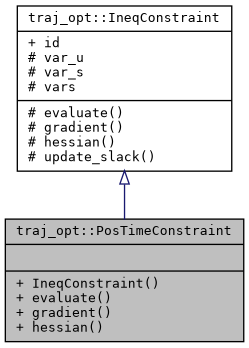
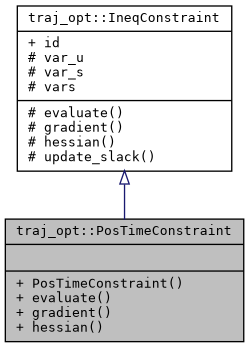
(89, 284) -> (101, 284)
